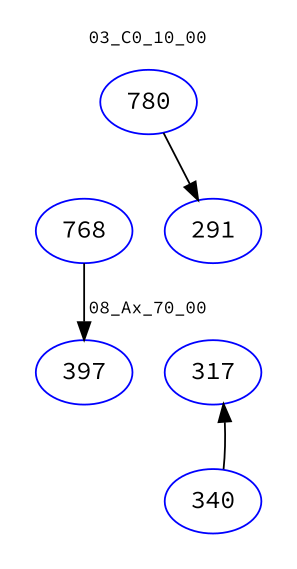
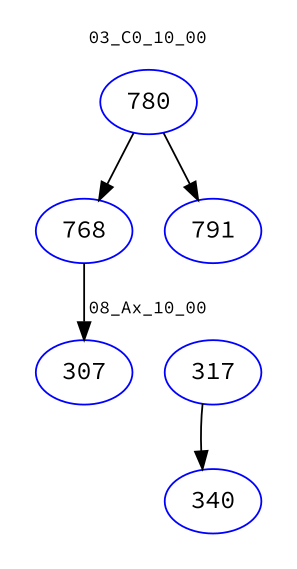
none -> (120, 158)
(213, 231) -> (213, 231)
(149, 309) -> (149, 309)
(84, 372) -> (84, 372)
(225, 446) -> (201, 428)
